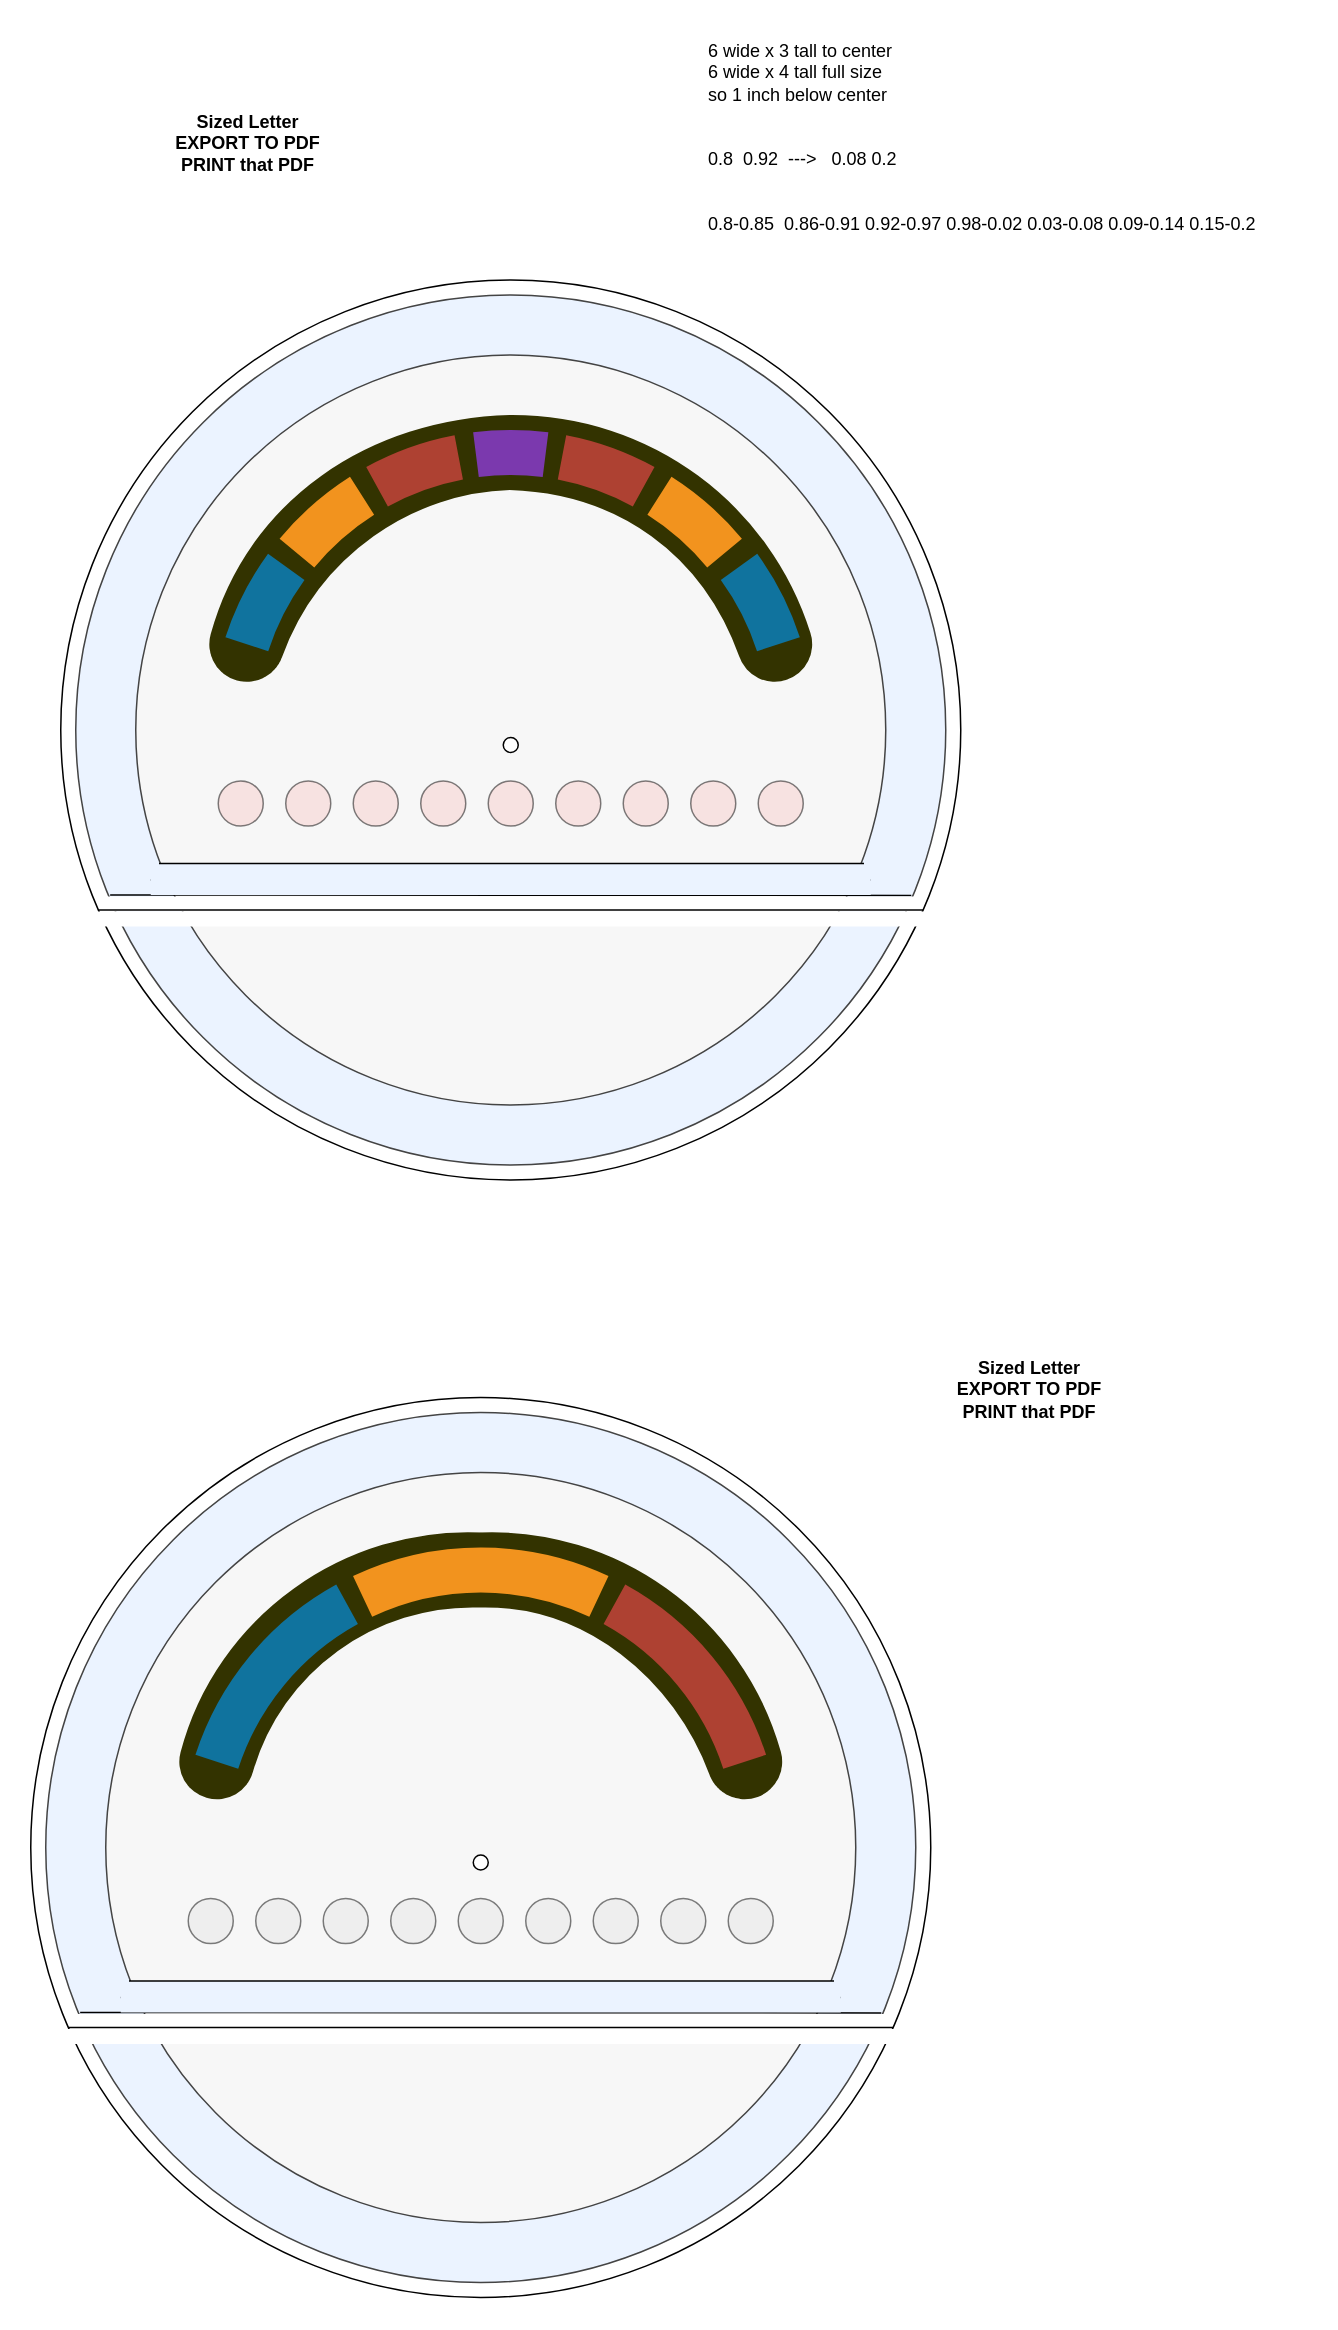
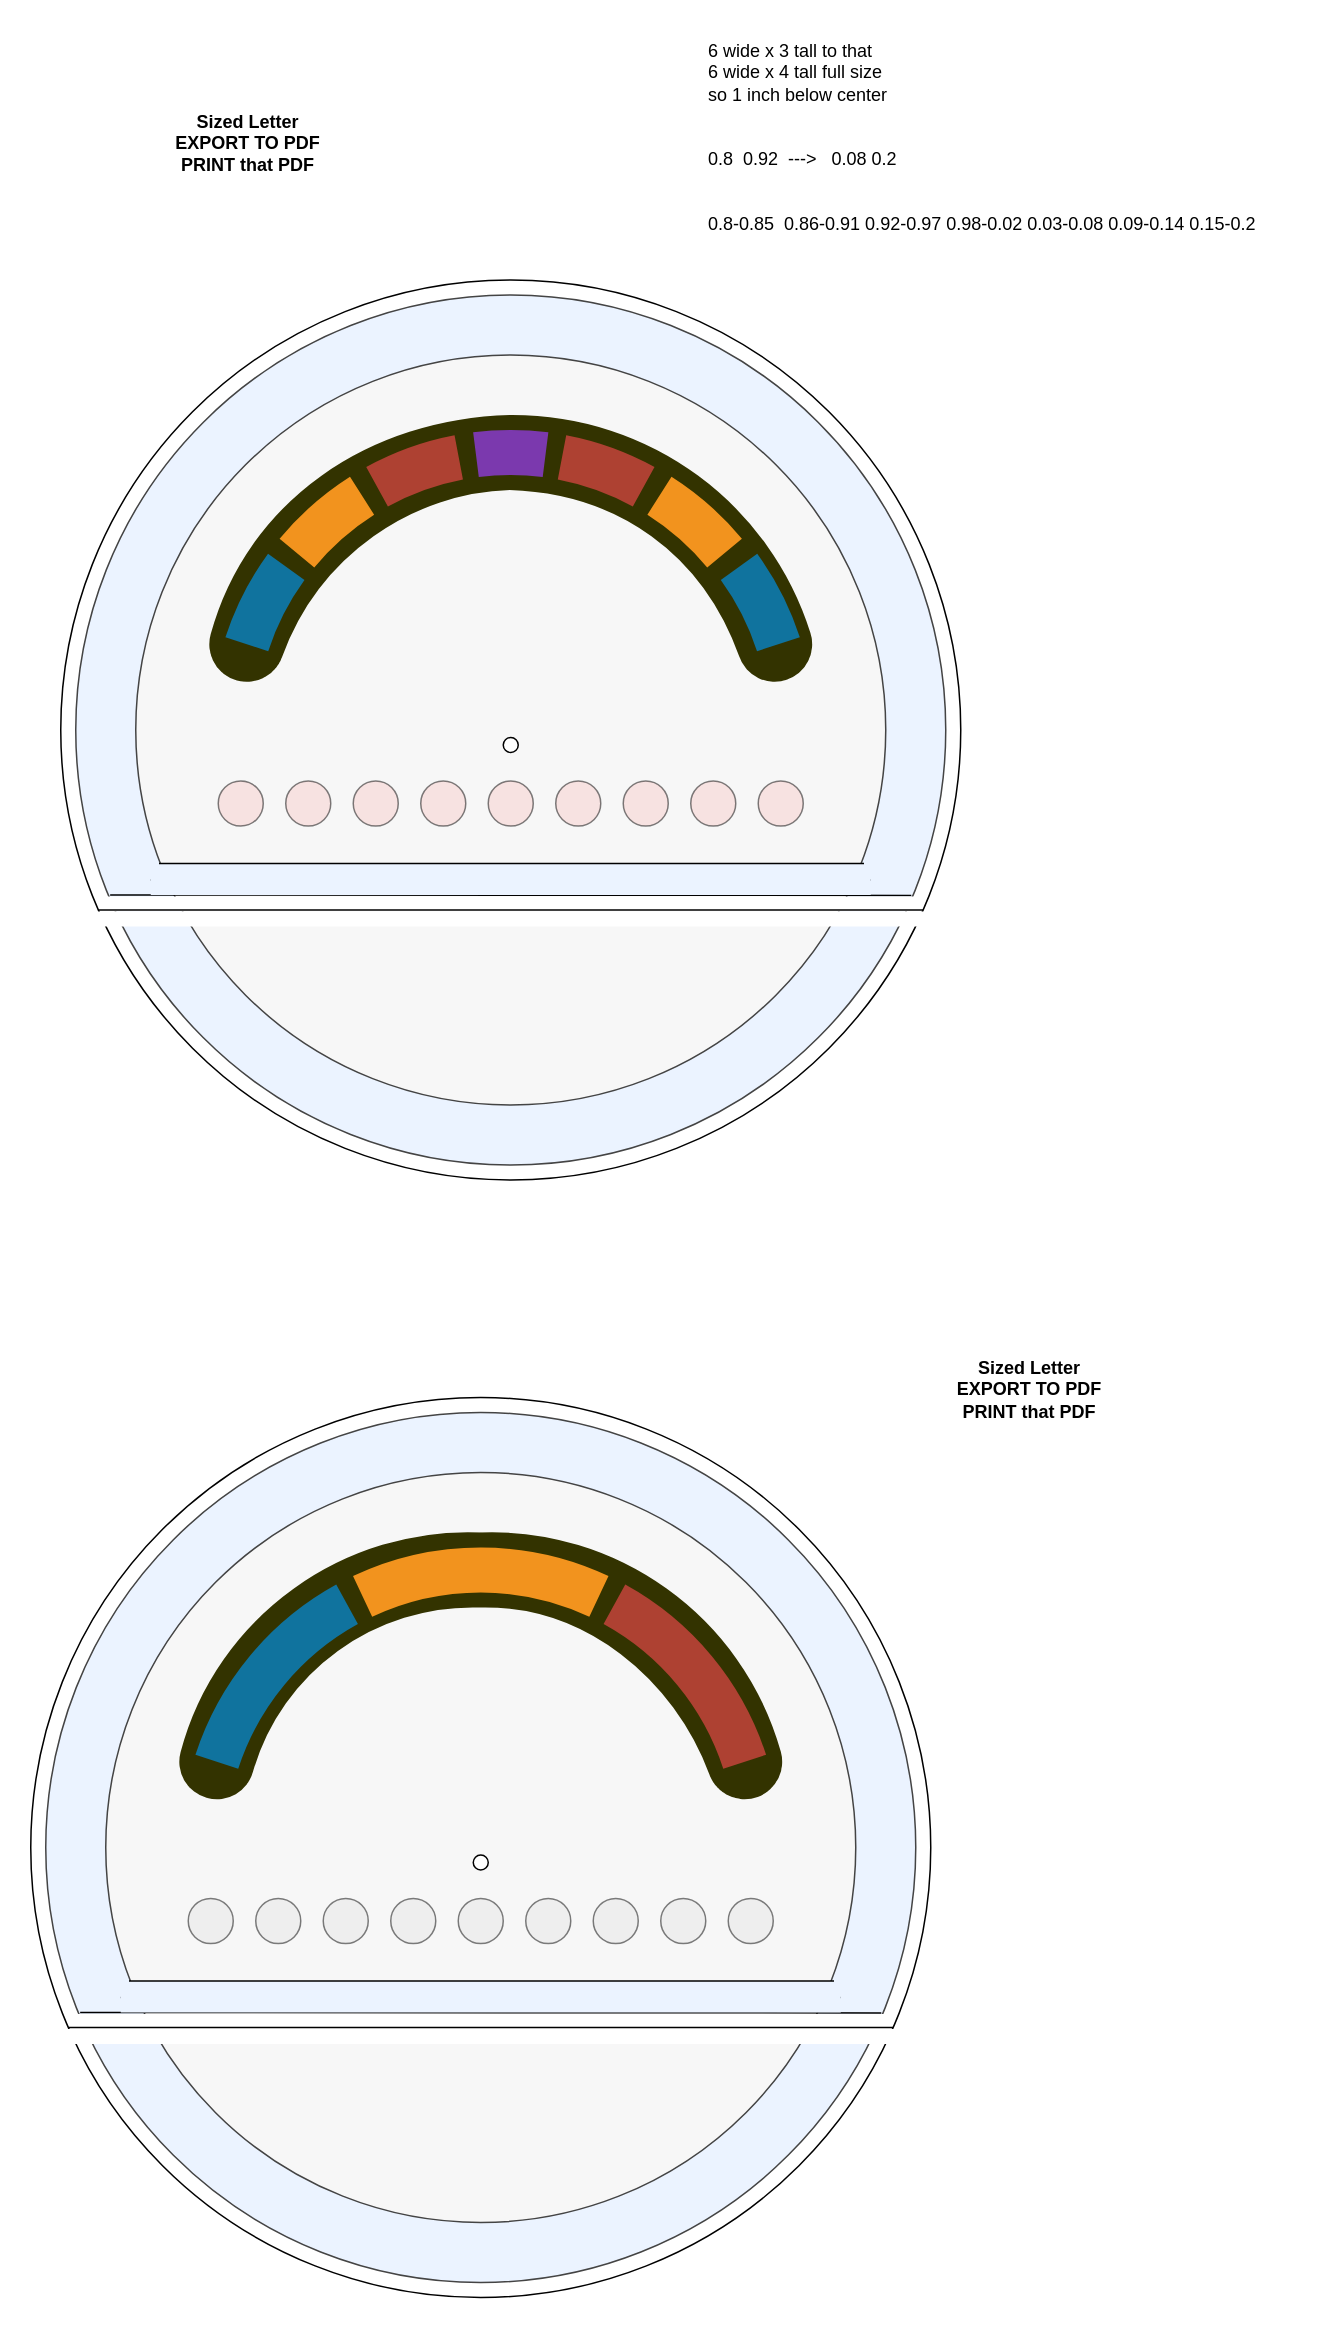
(1005, 95) -> (1005, 95)
